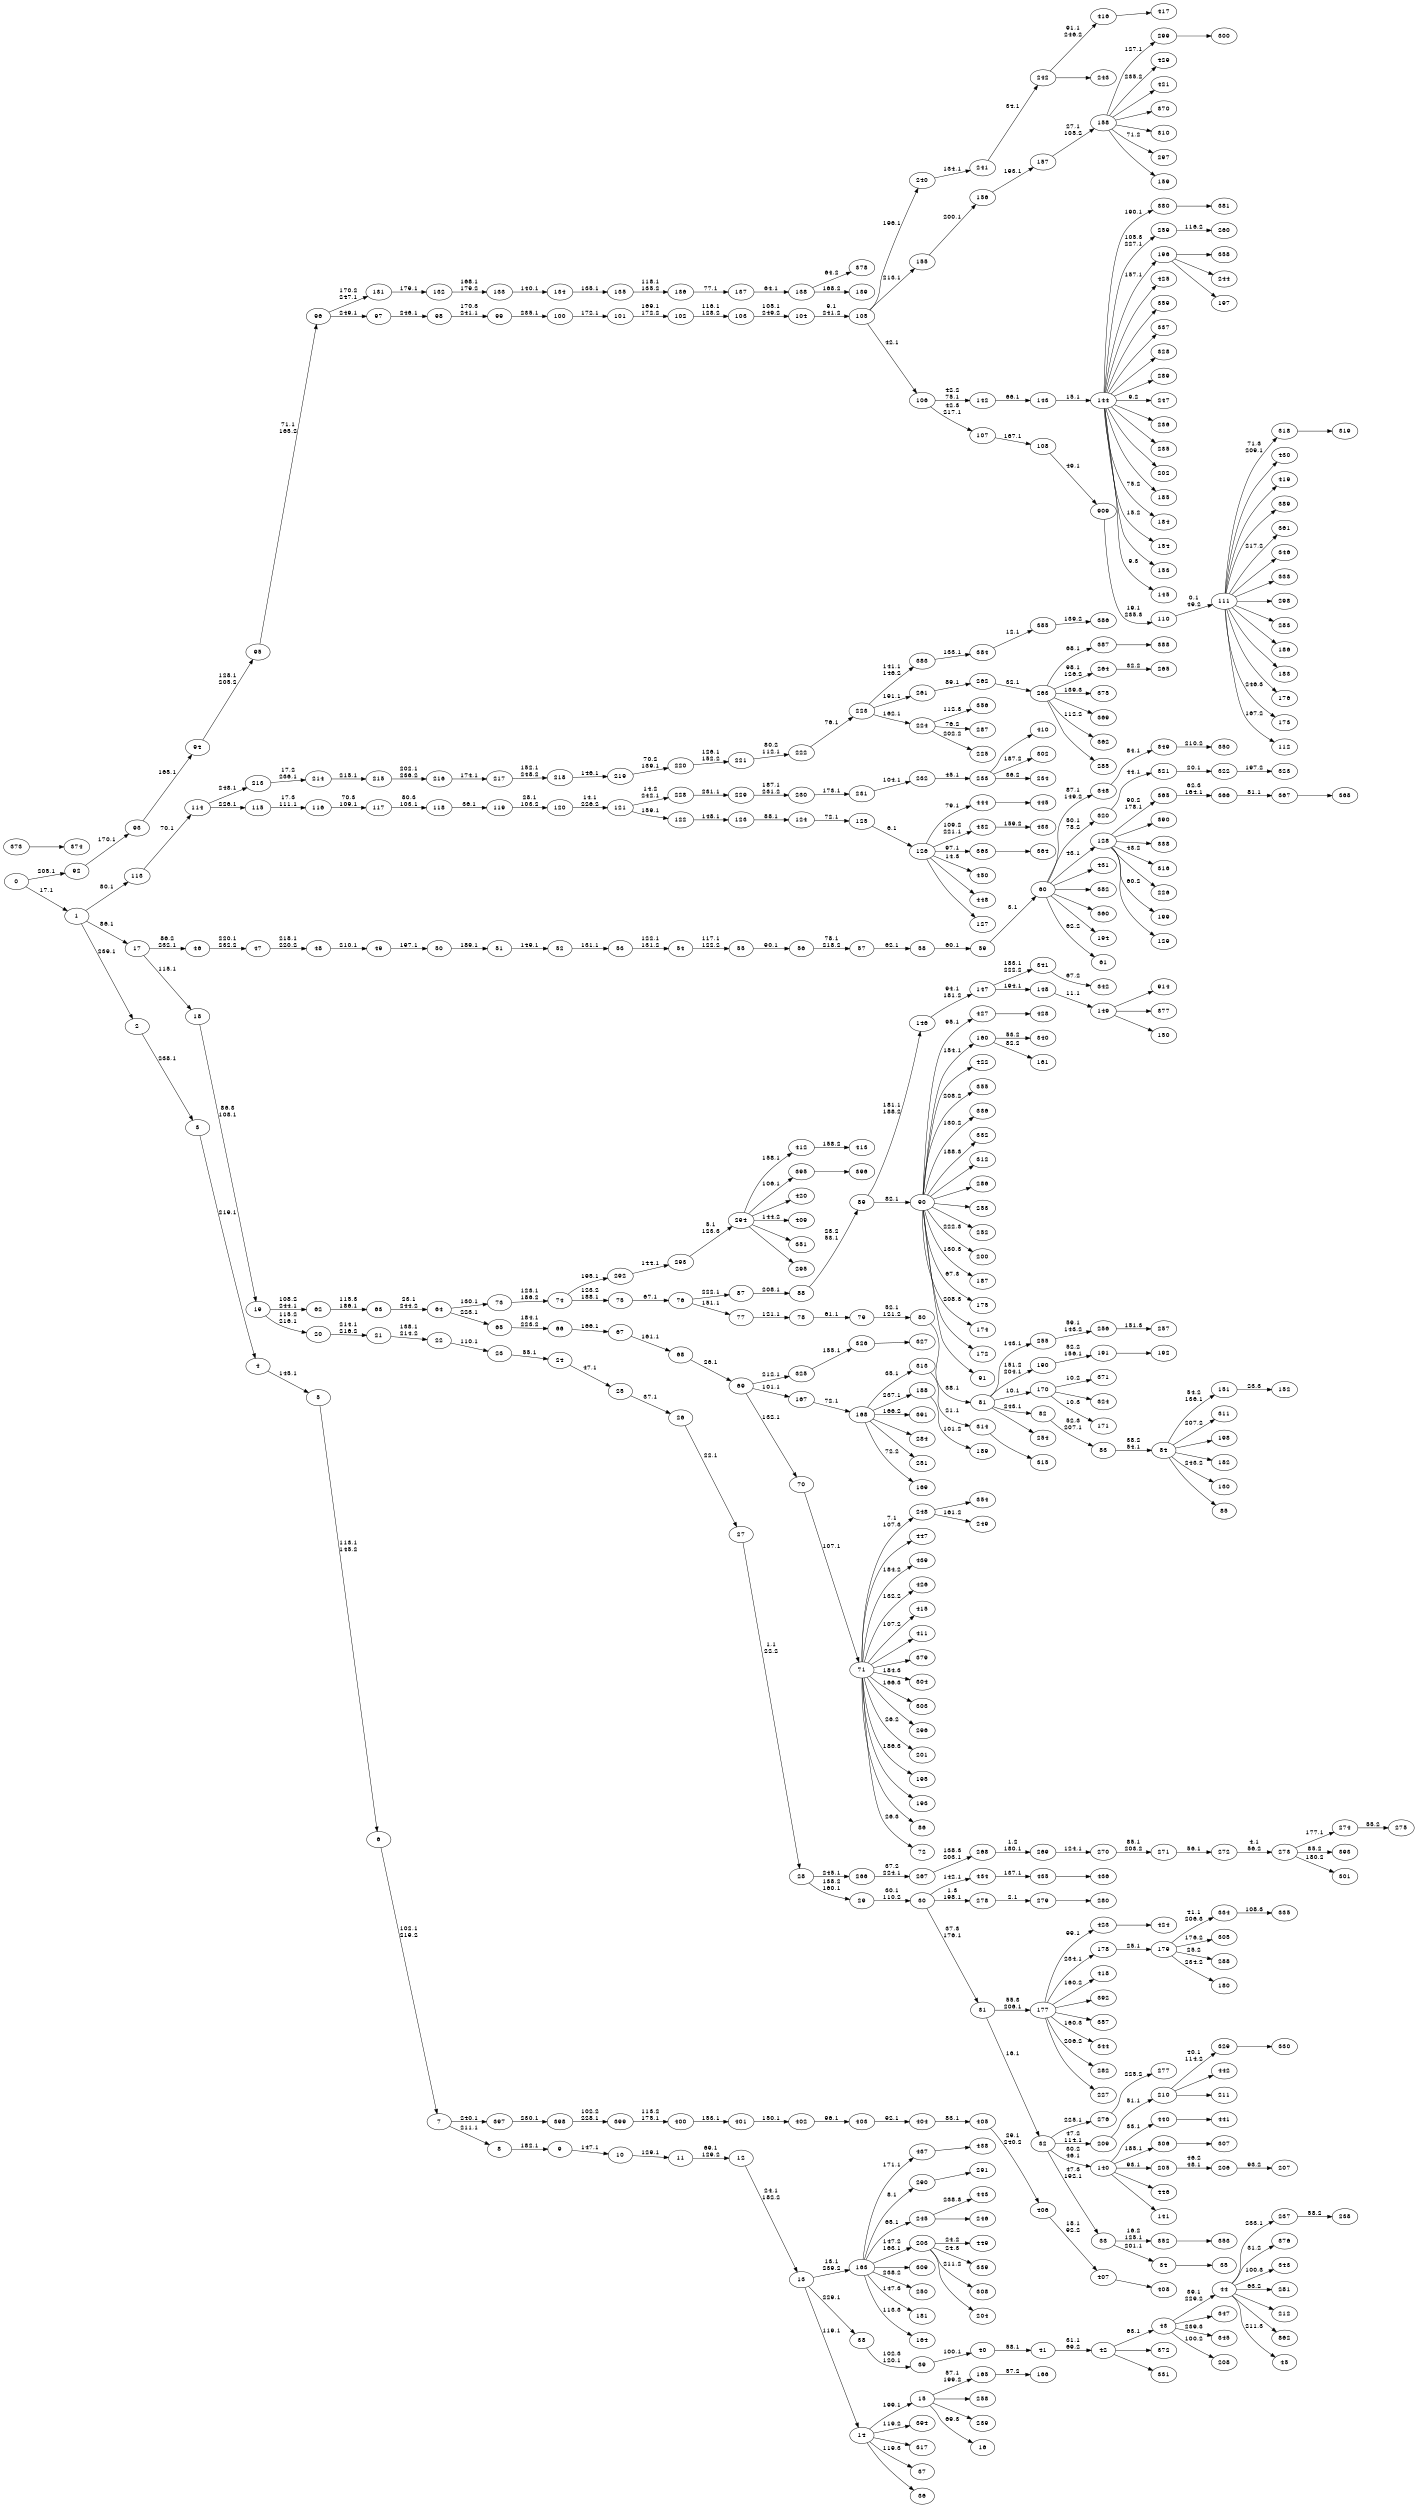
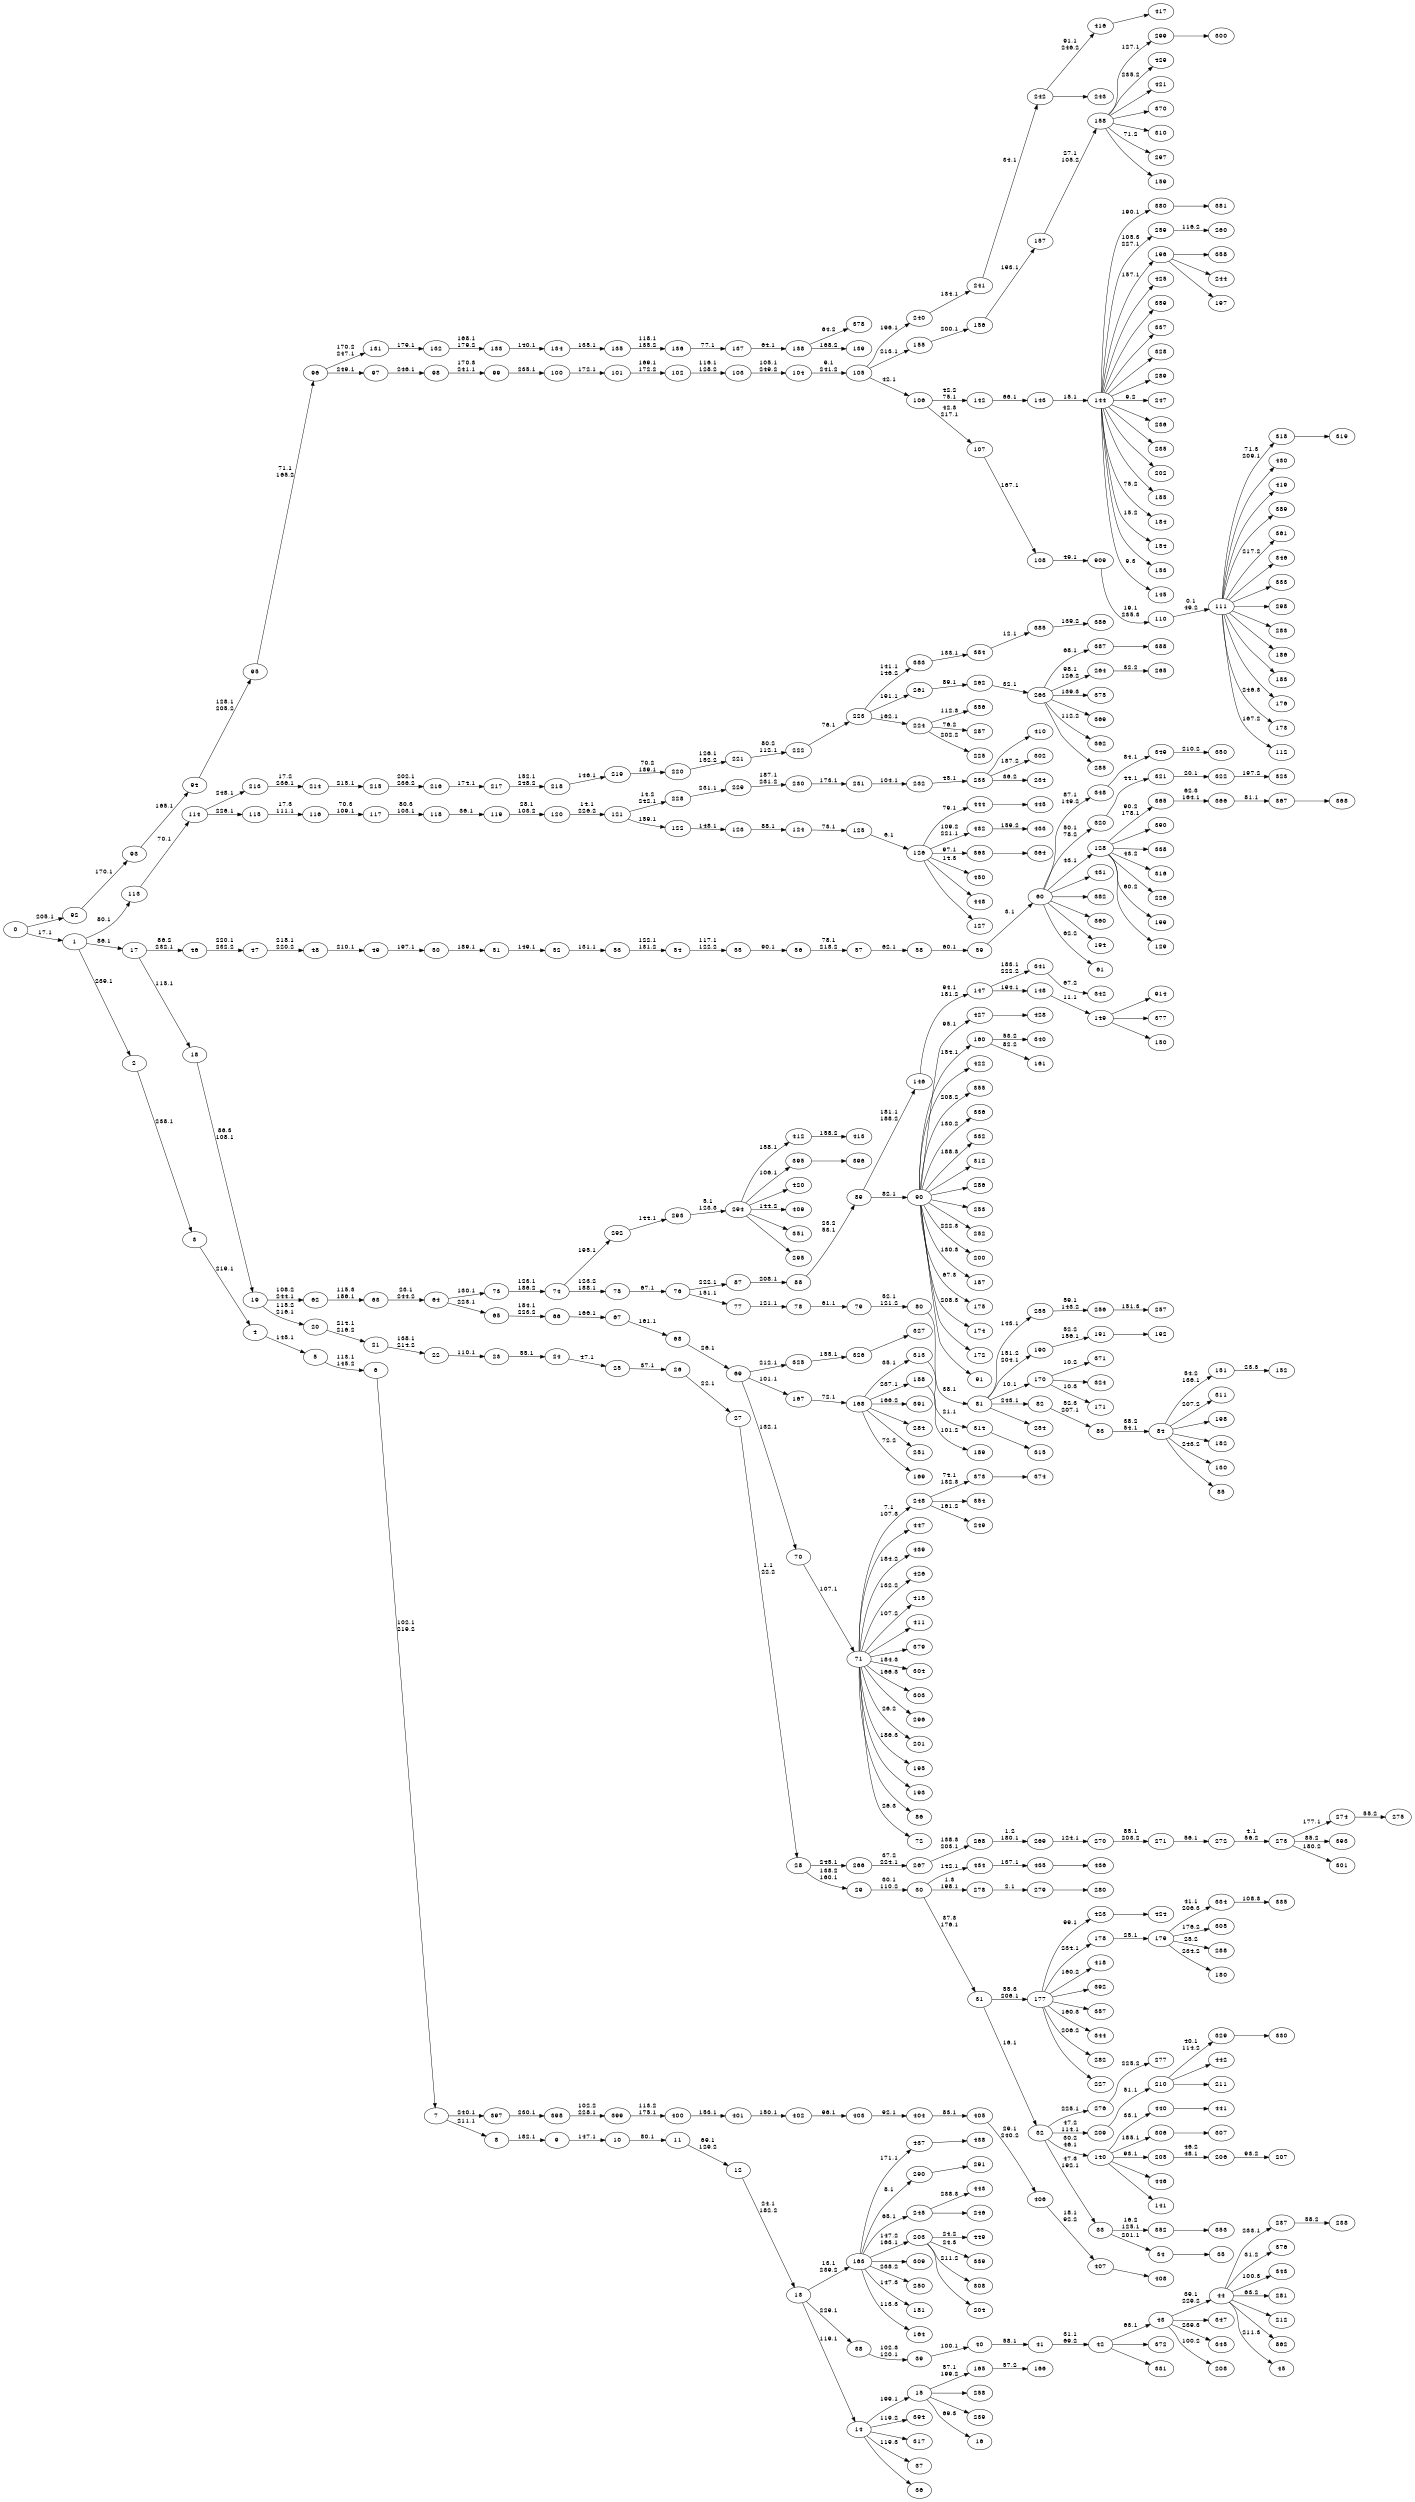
(832, 817) -> (829, 827)
none -> (947, 1490)
(651, 2153) -> (648, 2137)
